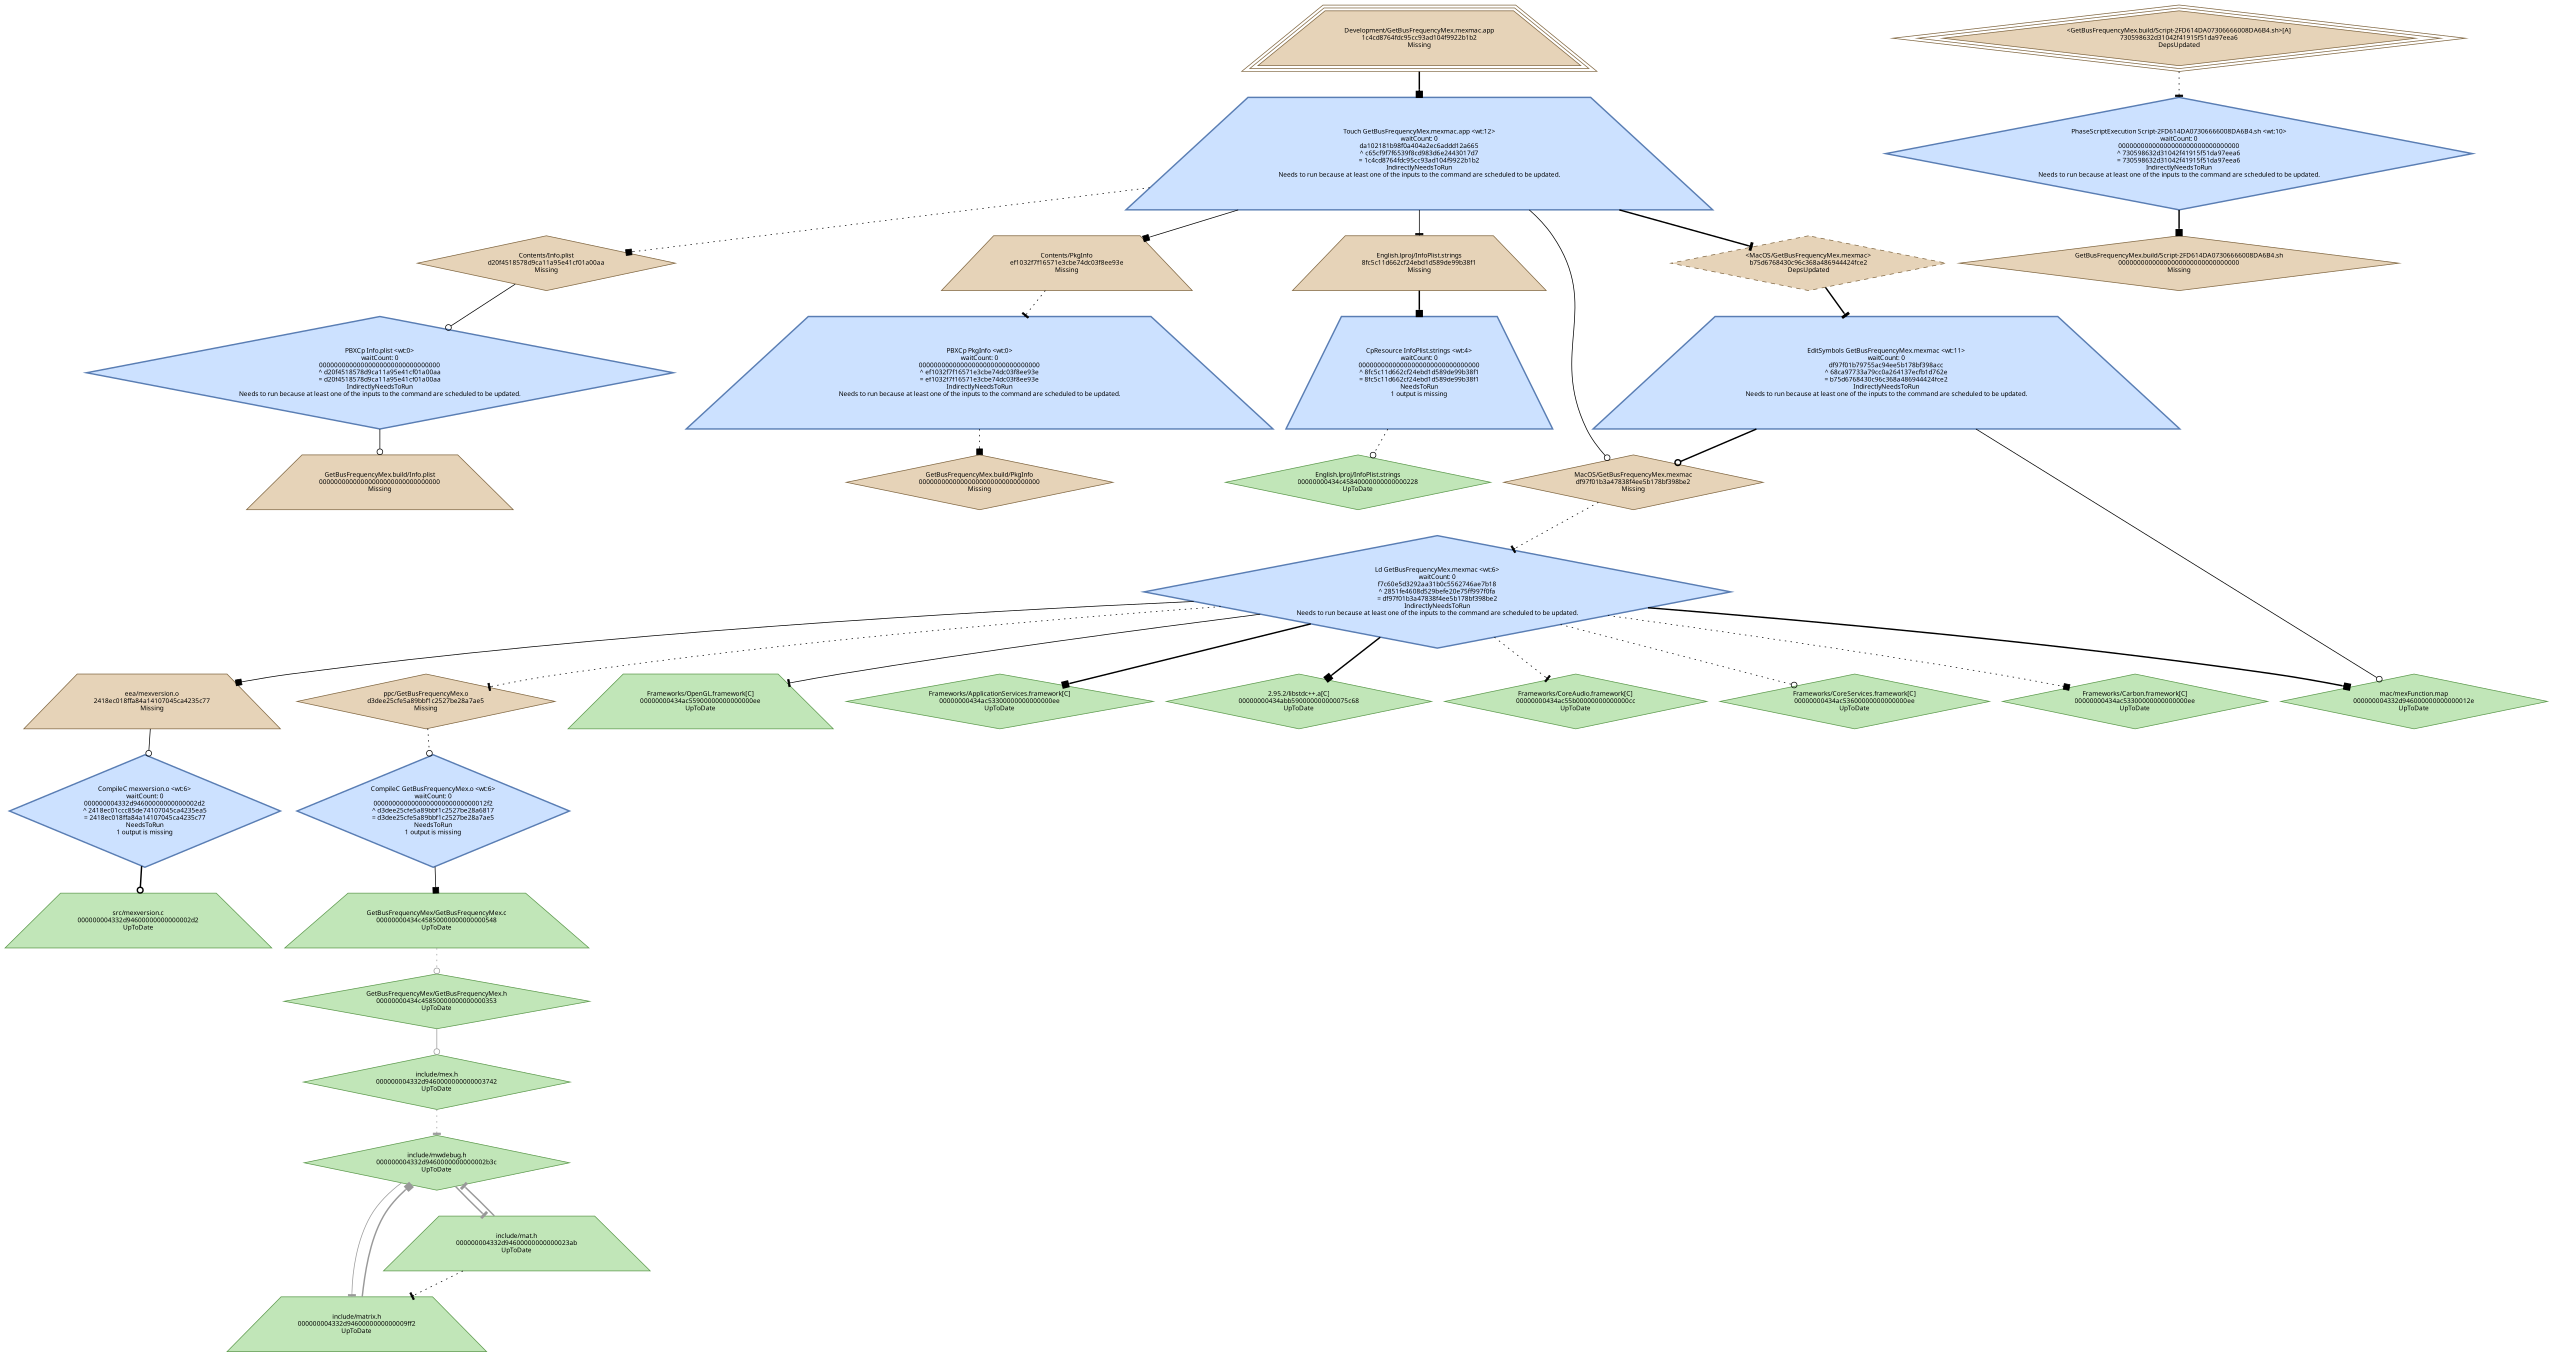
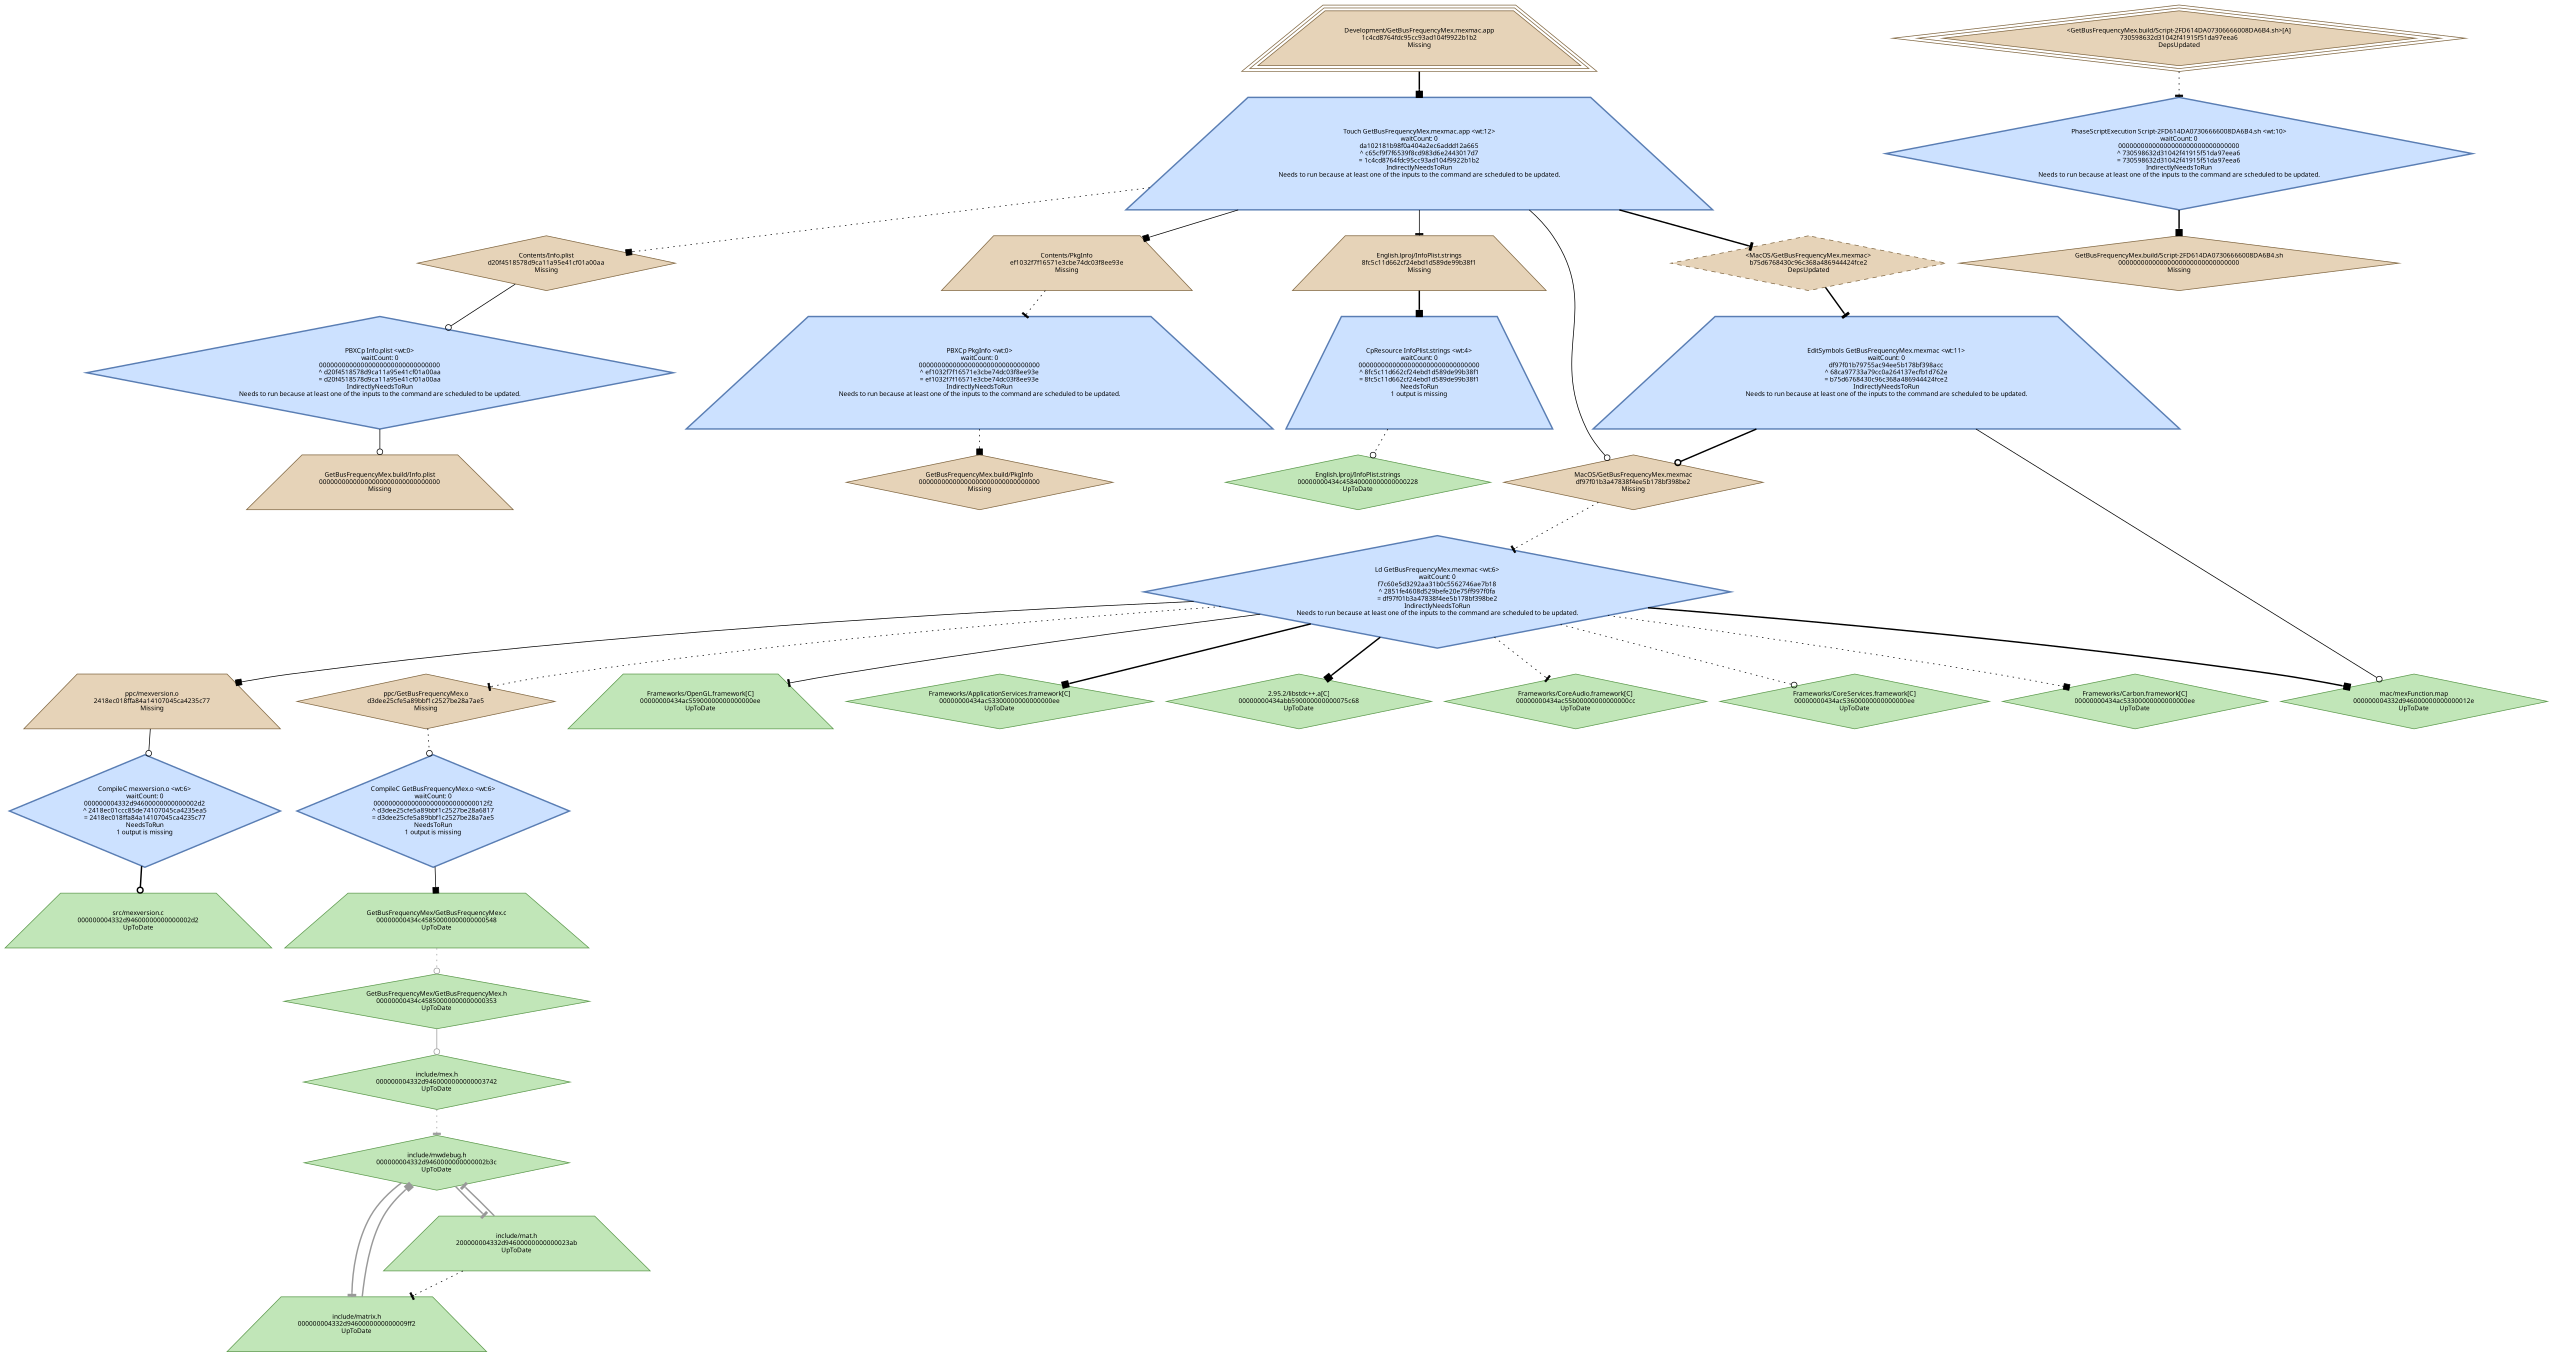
(152, 701) -> (152, 701)
(363, 1232) -> (363, 1232)
(517, 1244) -> (517, 1244)
